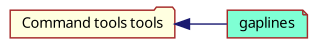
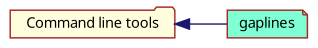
(93, 24) -> (93, 24)
